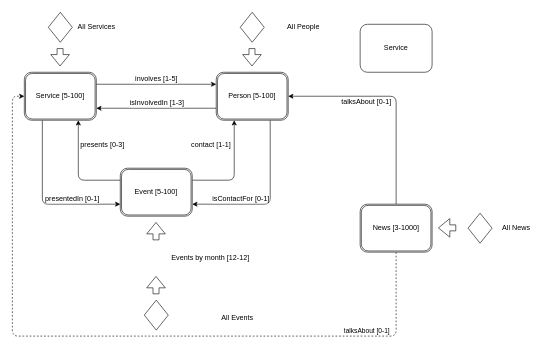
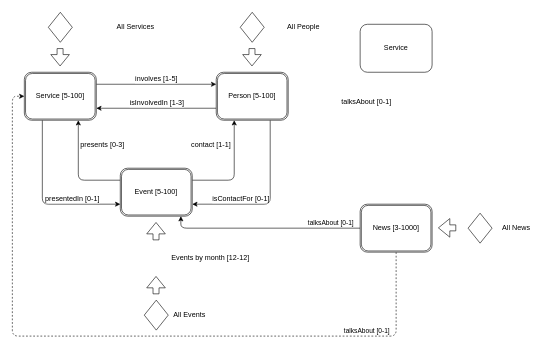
(96, 27) -> (135, 27)
(391, 96) -> none
none -> (350, 228)
(237, 318) -> (189, 315)
